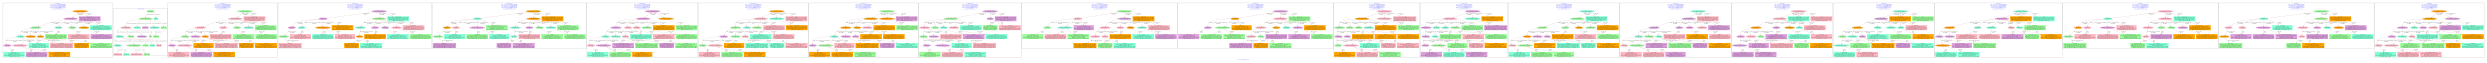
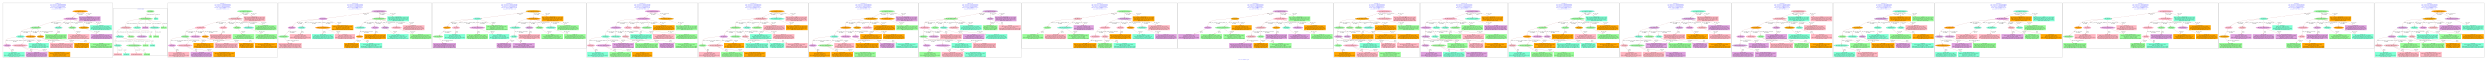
(159, 45) -> none
